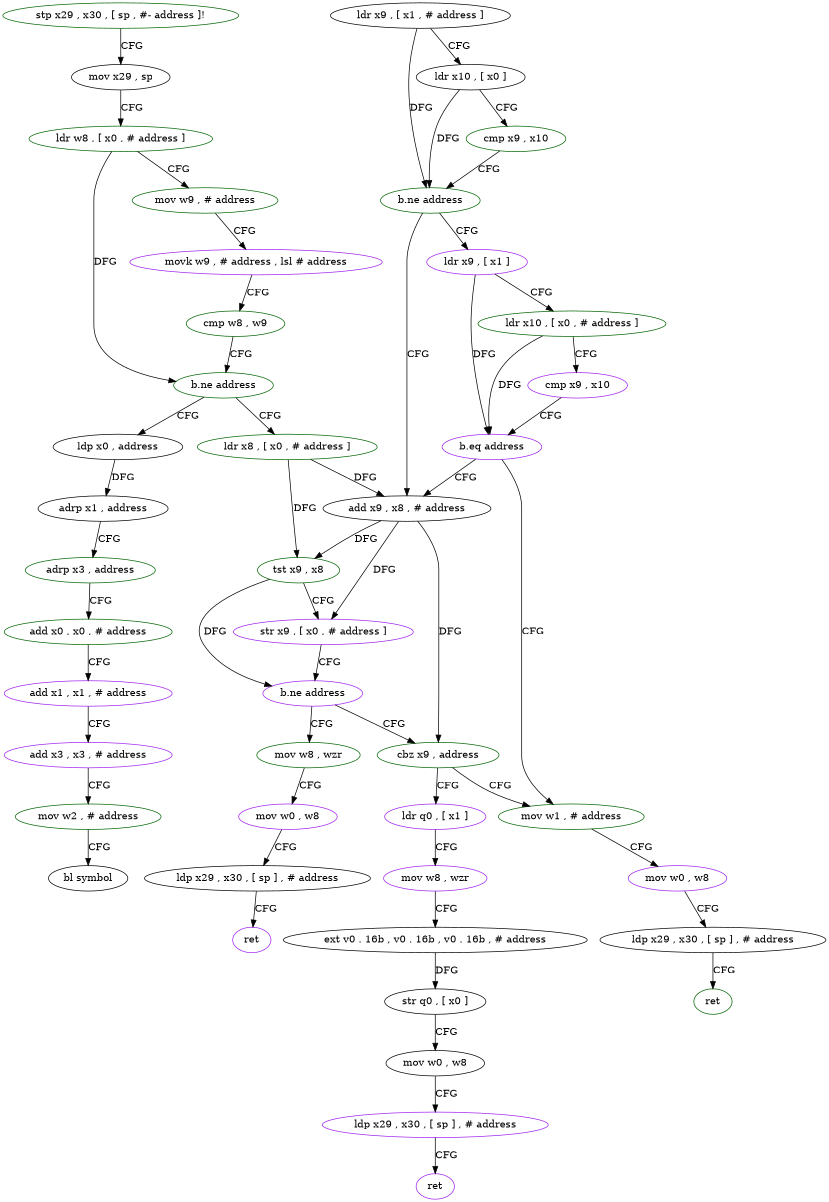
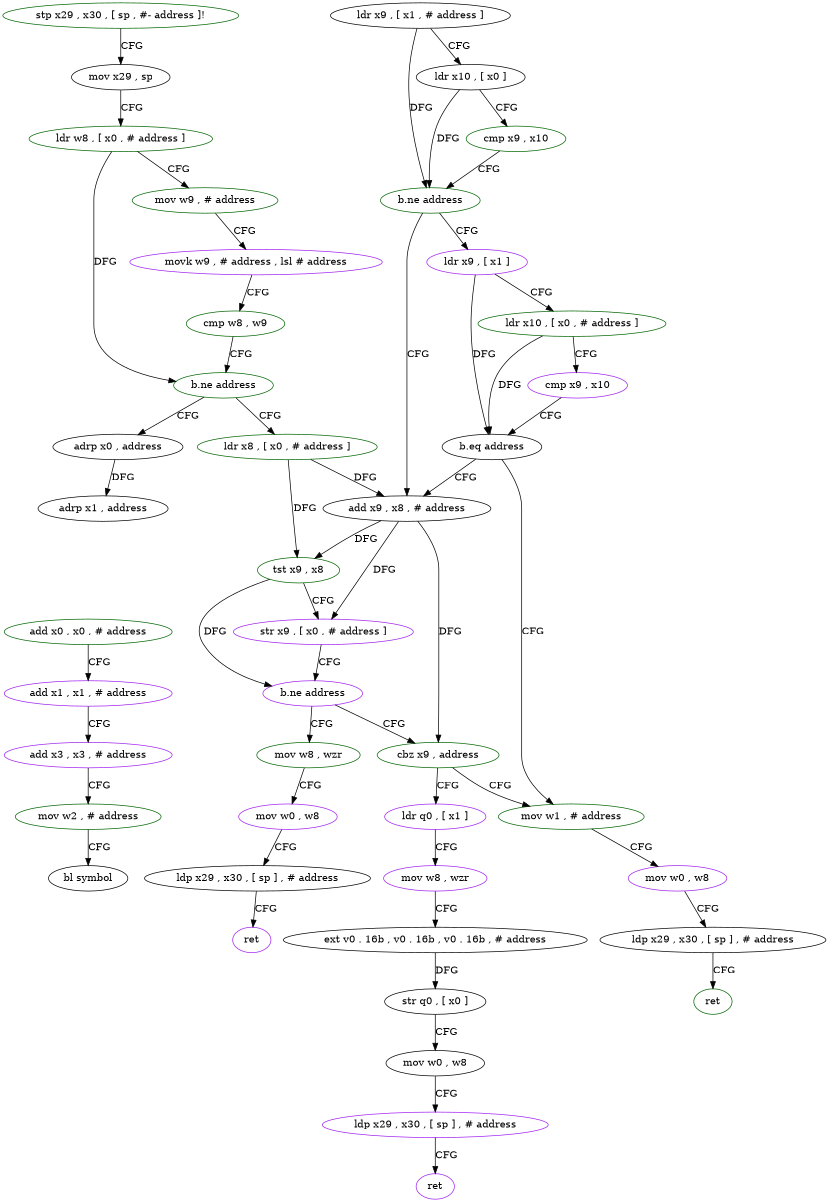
(118, 447) -> (118, 447)
(492, 447) -> (492, 447)
(90, 570) -> none
